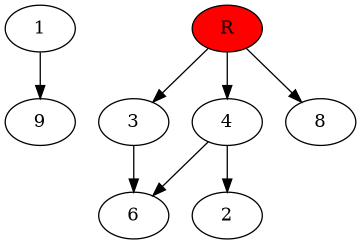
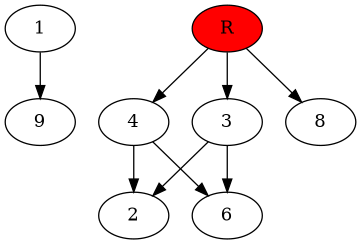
none -> (186, 163)
